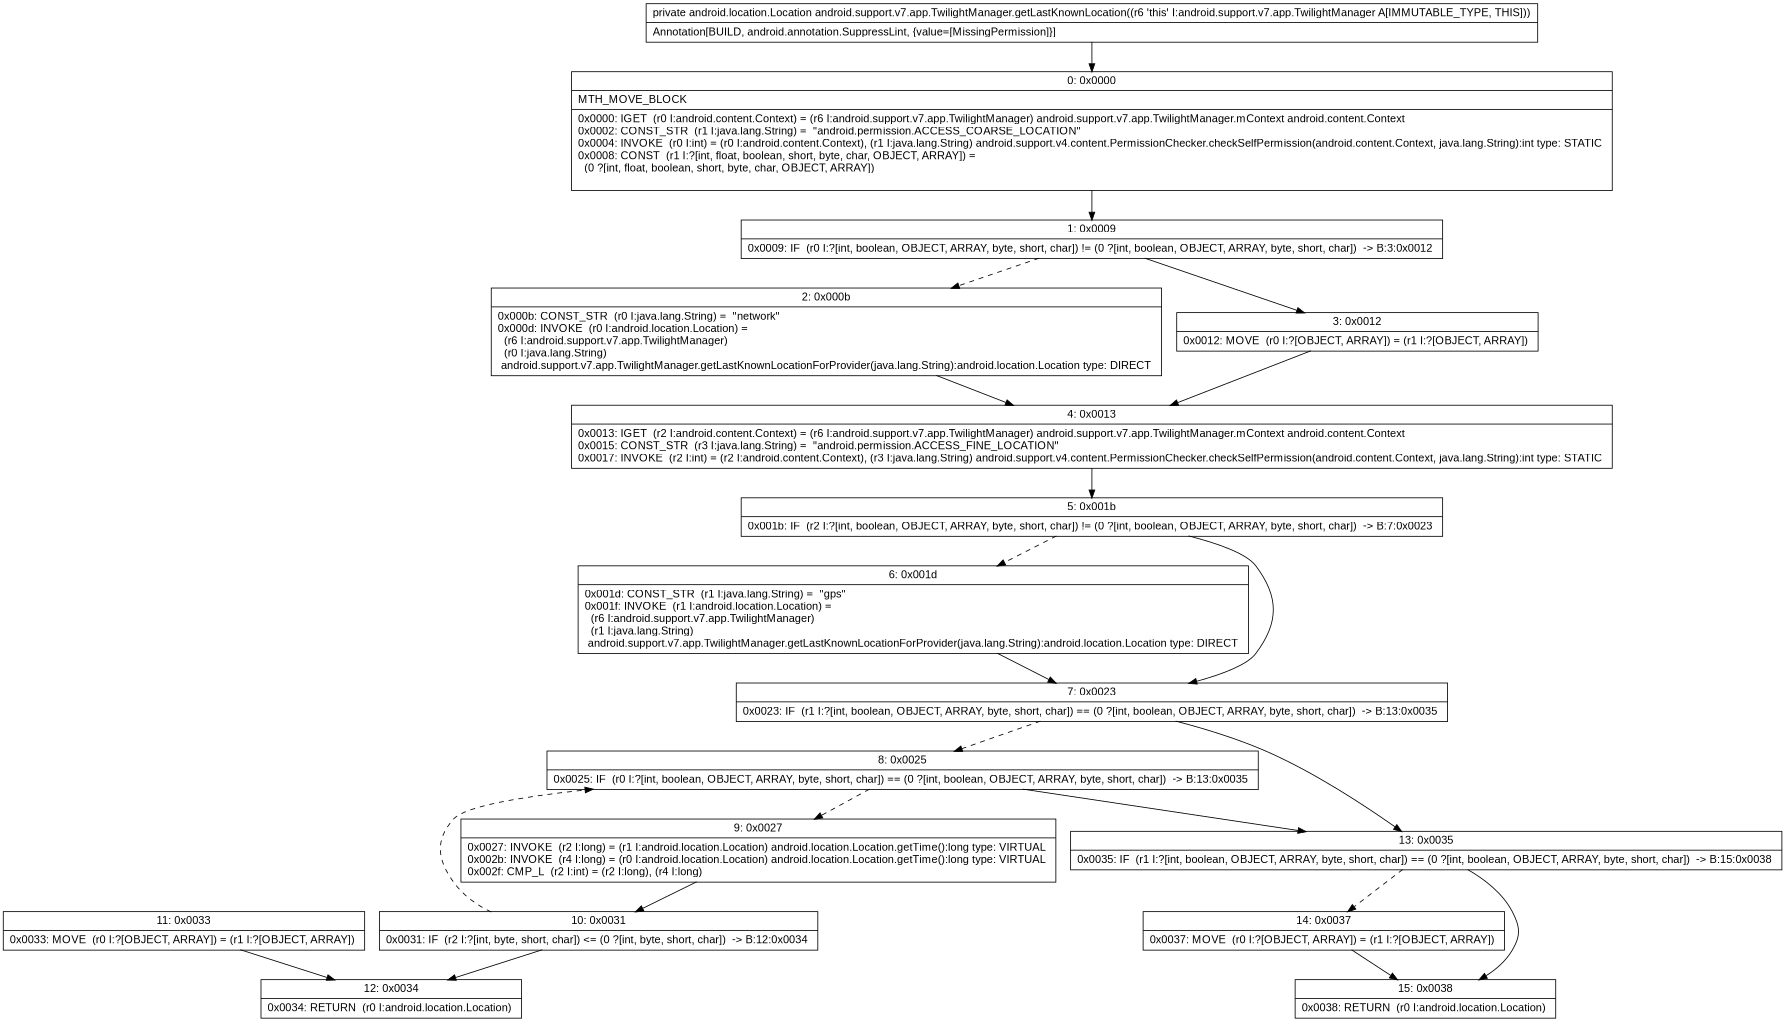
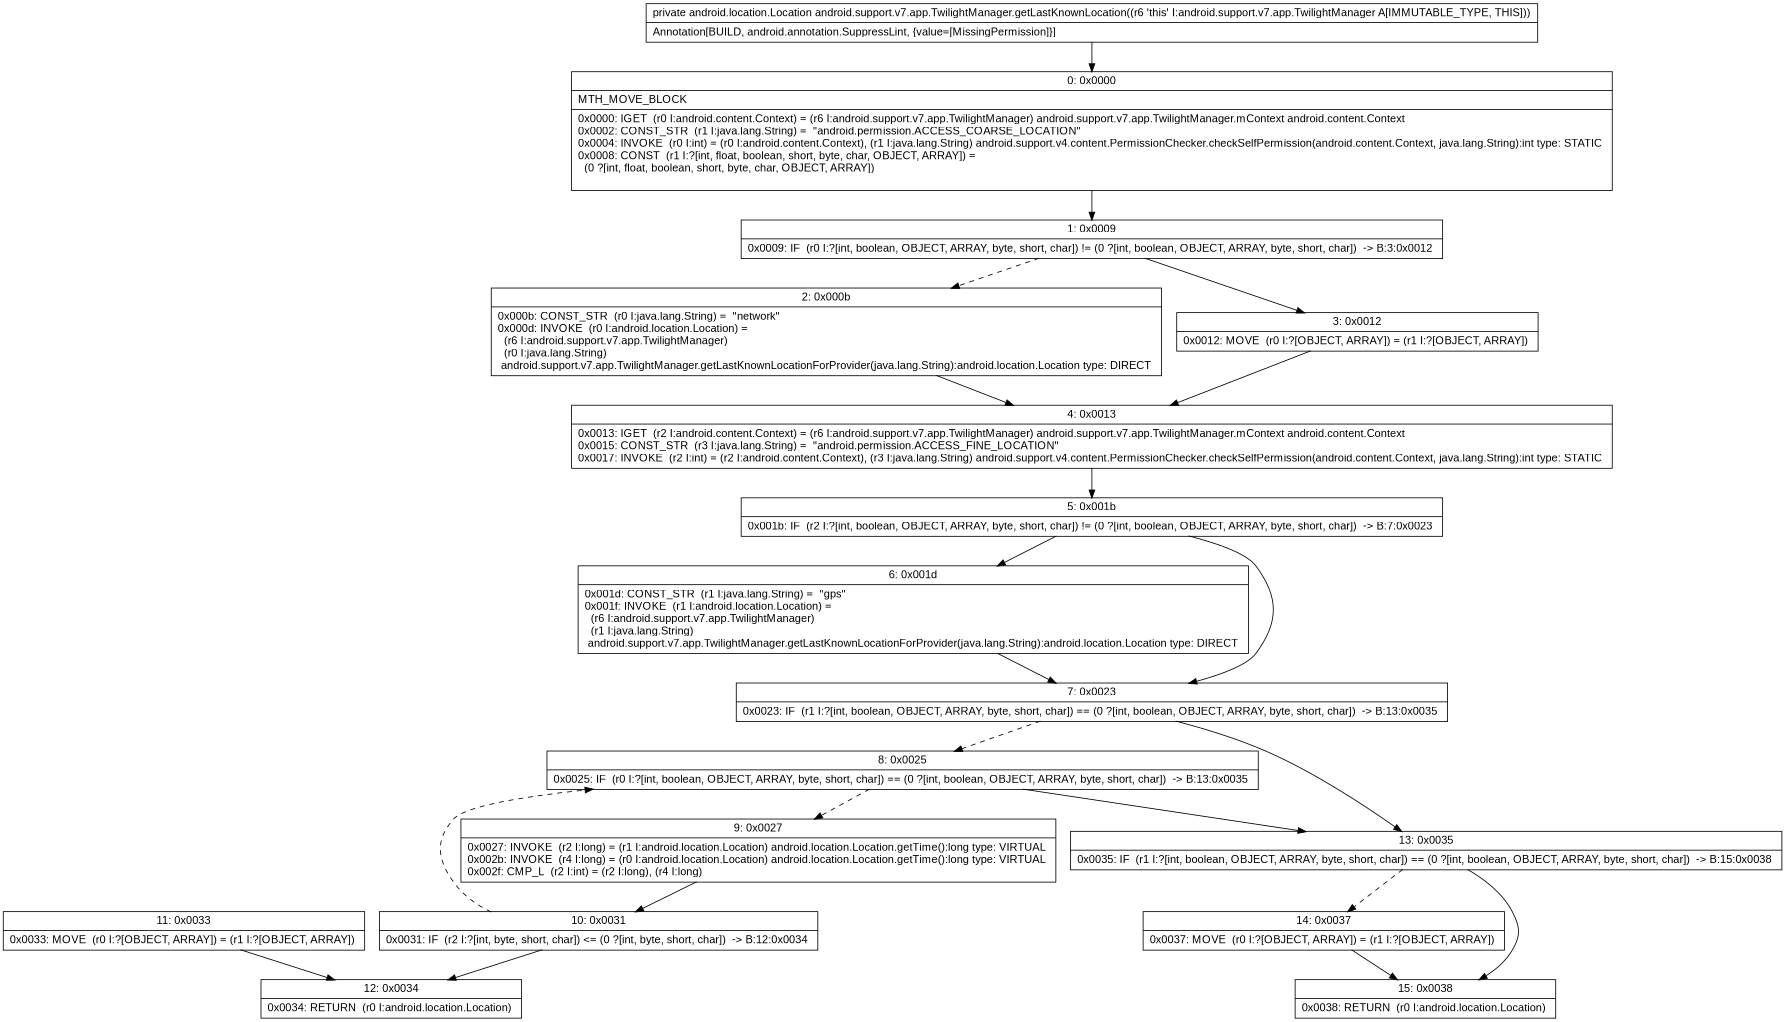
(1030, 549) -> (1030, 549)
